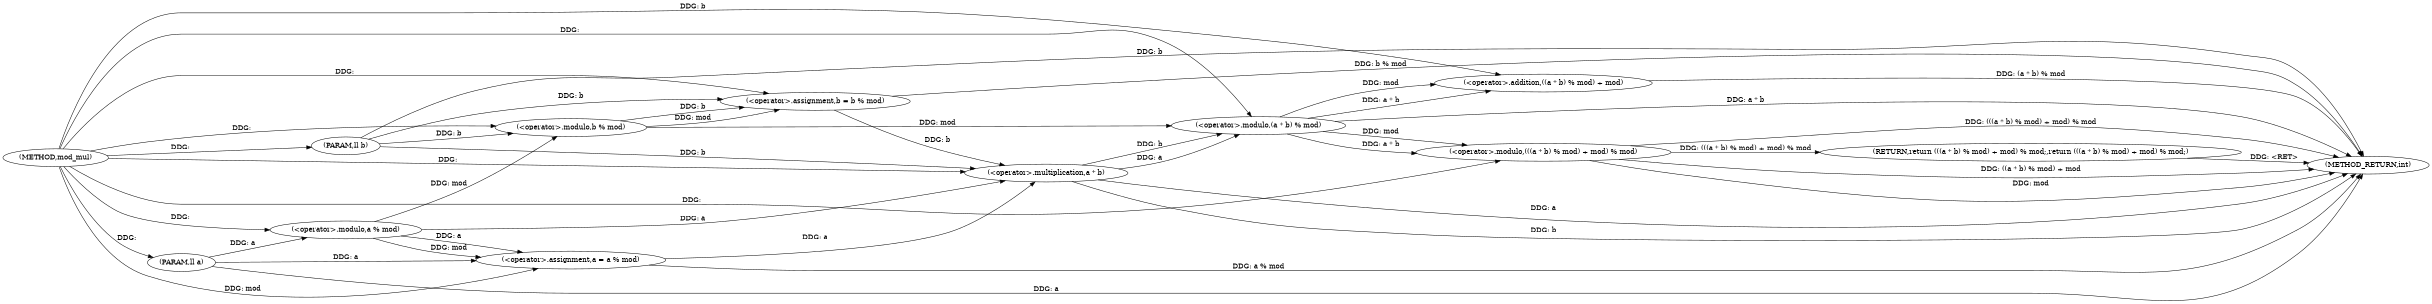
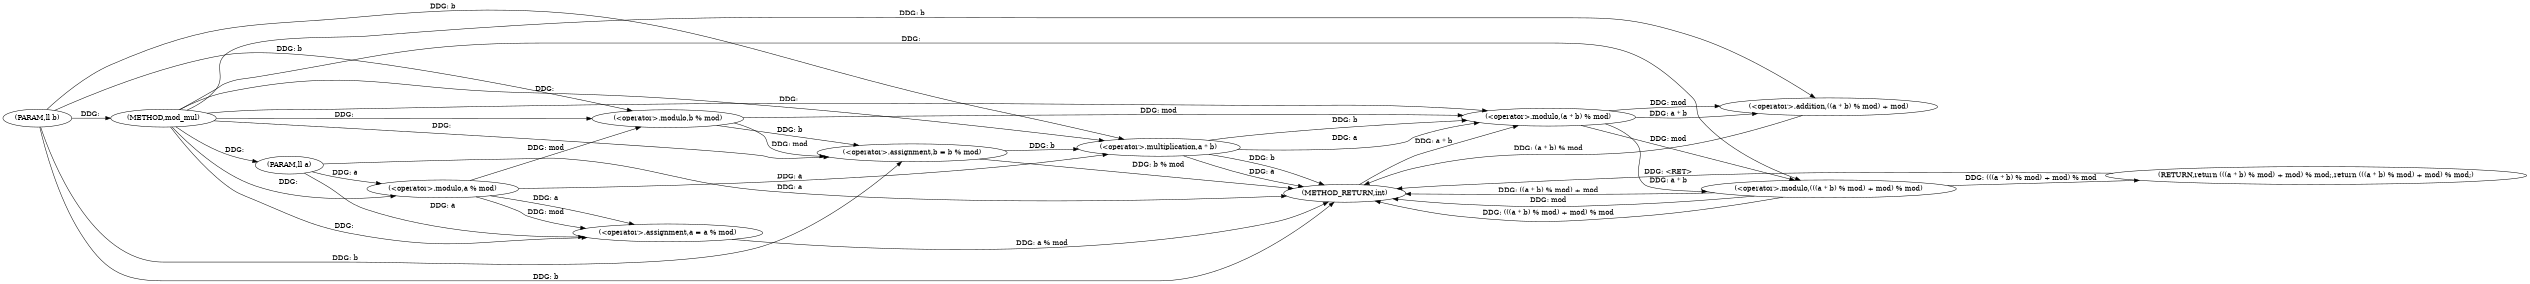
(1844, 103) -> (1434, 150)
(207, 152) -> (89, 118)
(855, 248) -> none
(243, 289) -> (345, 226)
